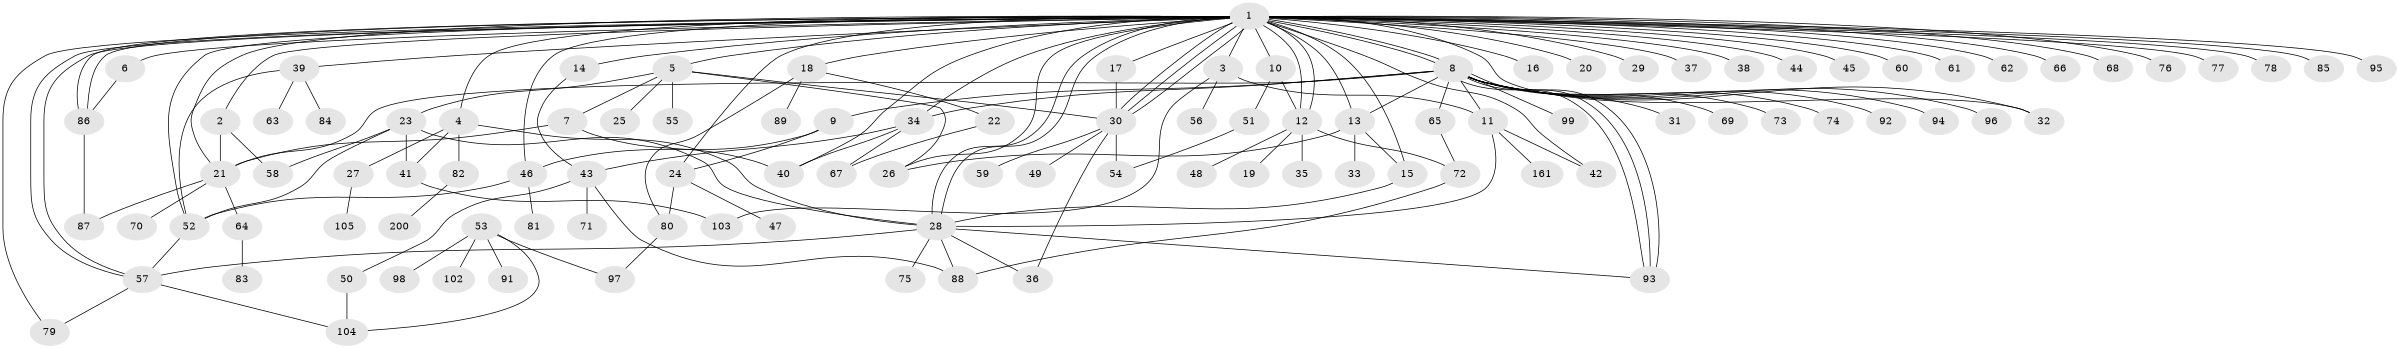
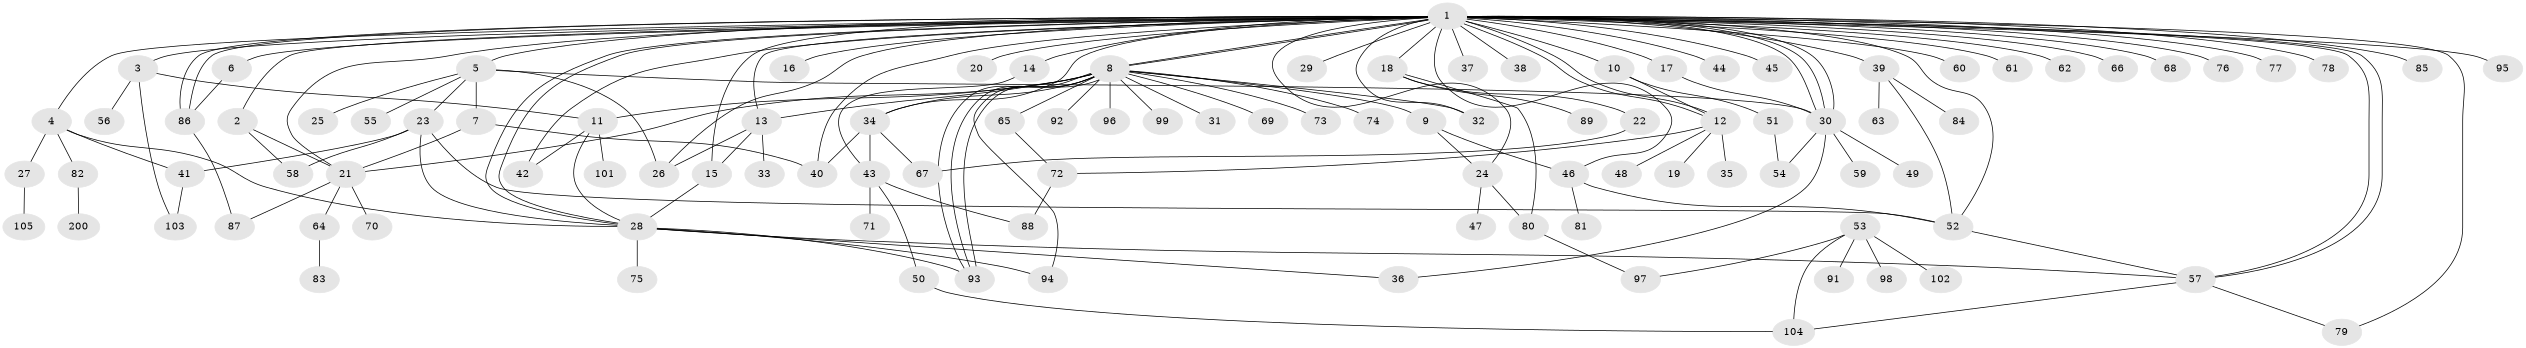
(1542, 174) -> (605, 174)
(947, 253) -> (901, 251)
